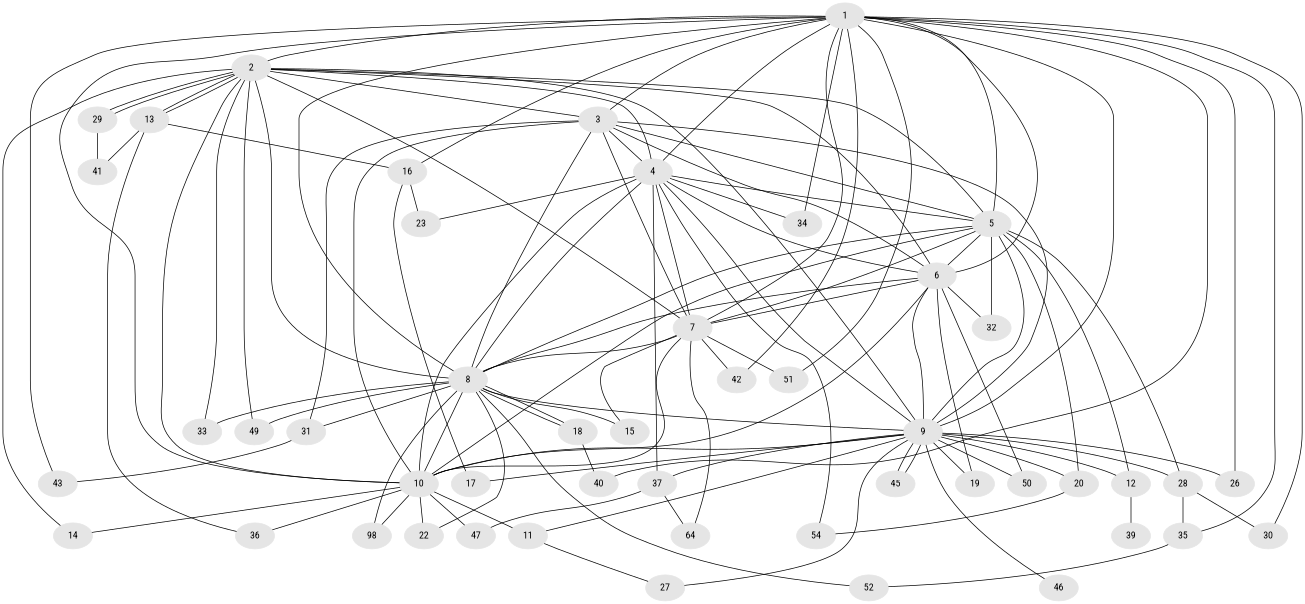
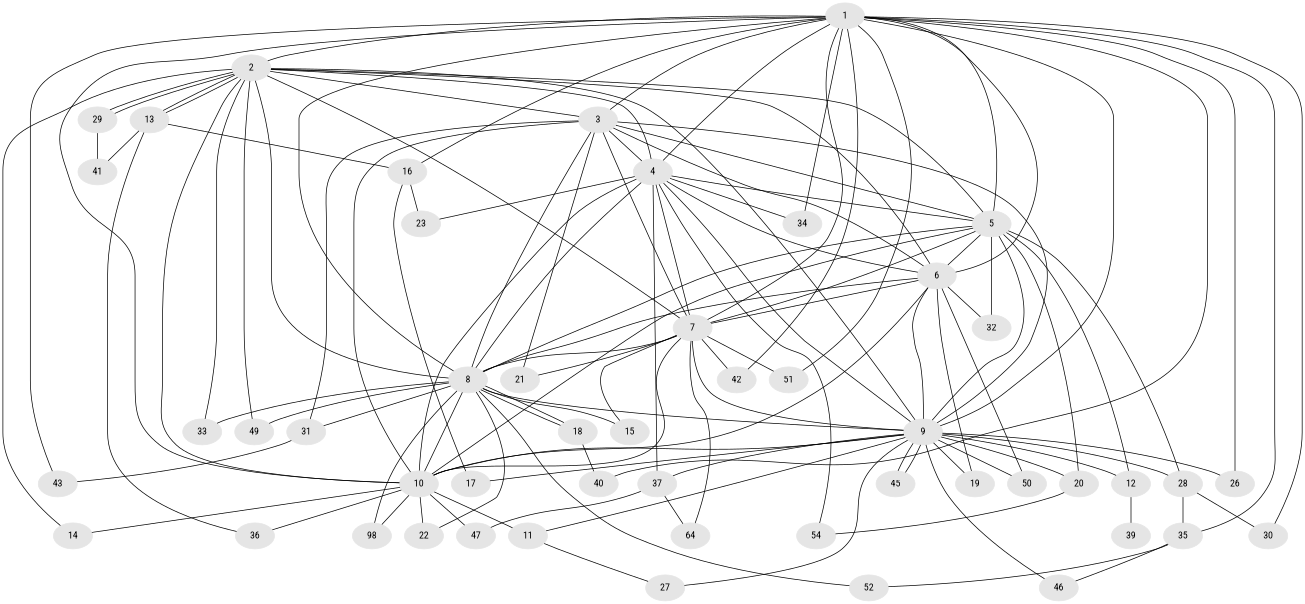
none -> (520, 380)
none -> (783, 417)
none -> (1122, 563)
